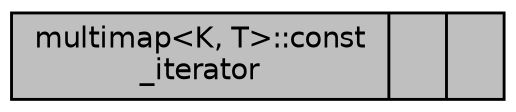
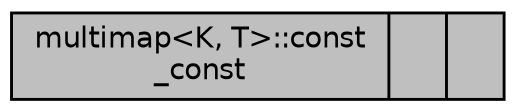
(200, 71) -> (200, 71)
